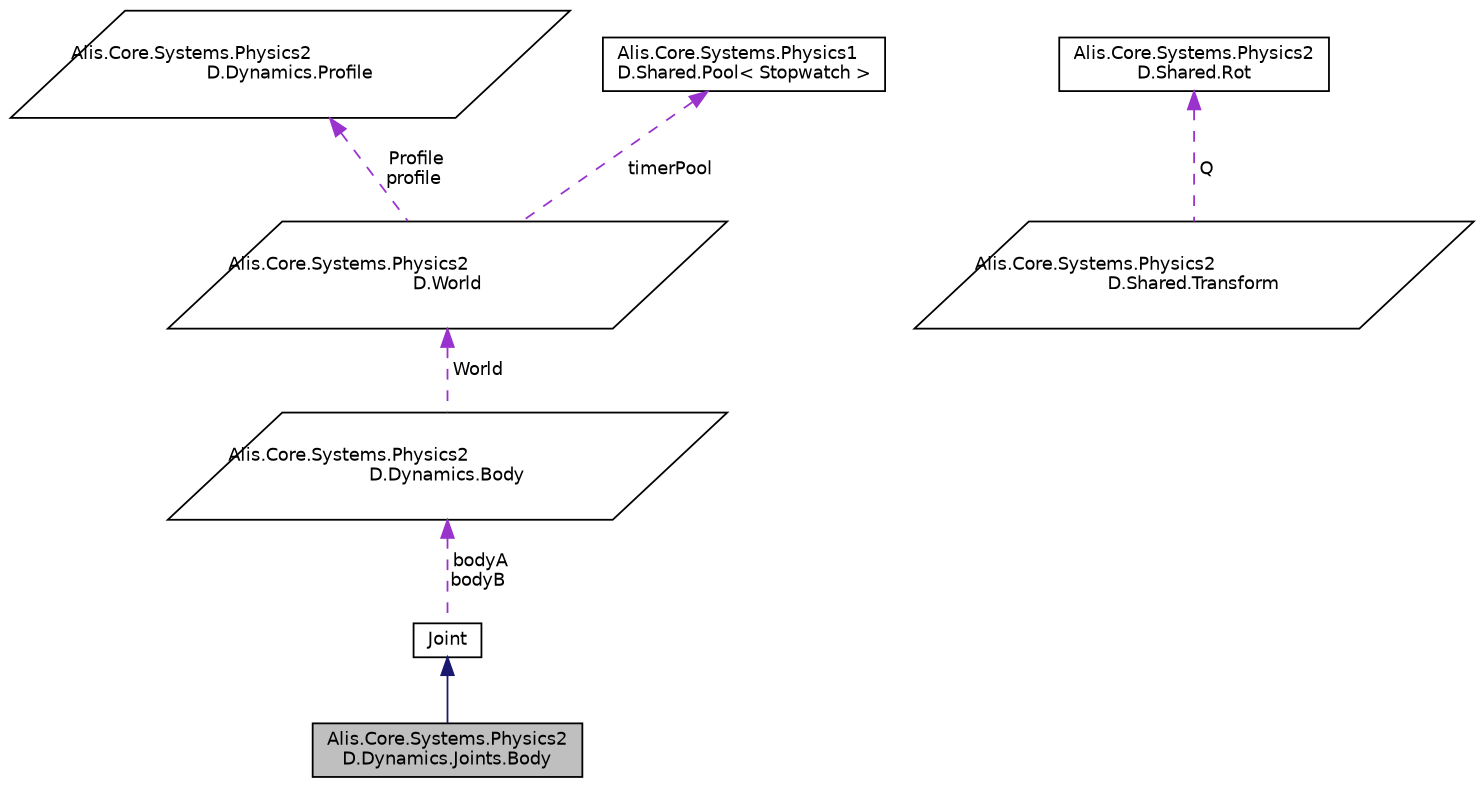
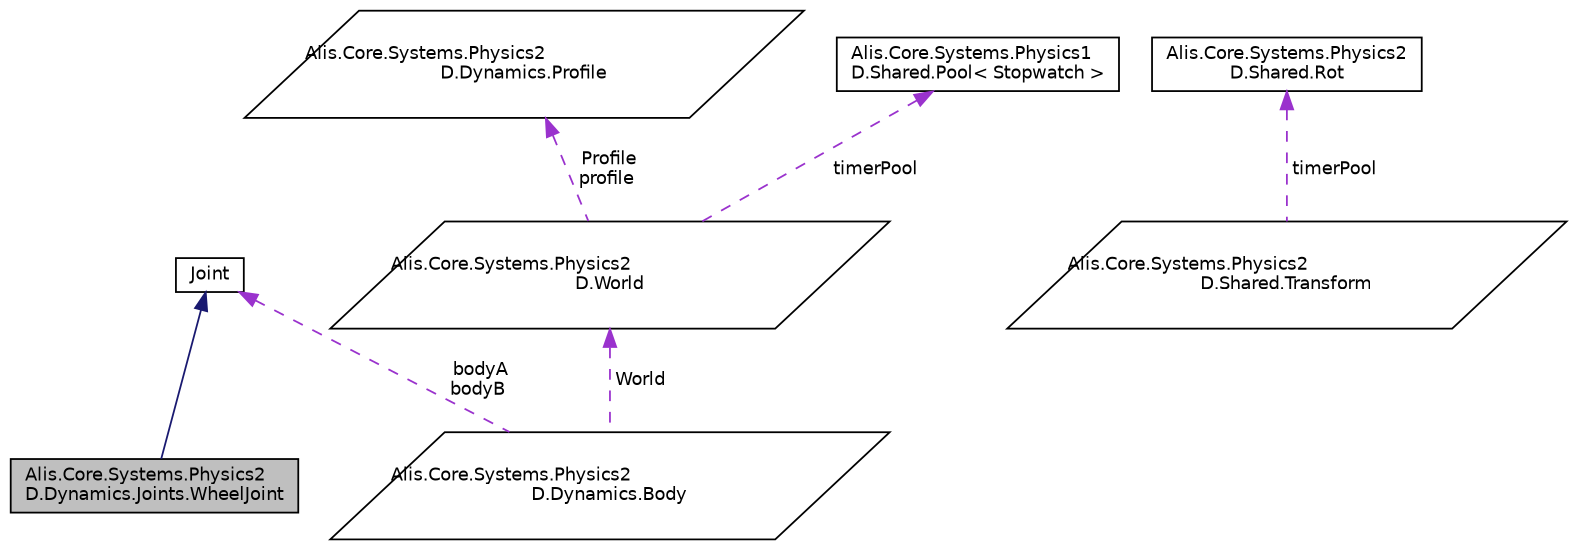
(1204, 170) -> (1332, 170)
(448, 580) -> (382, 366)
(448, 750) -> (154, 486)
